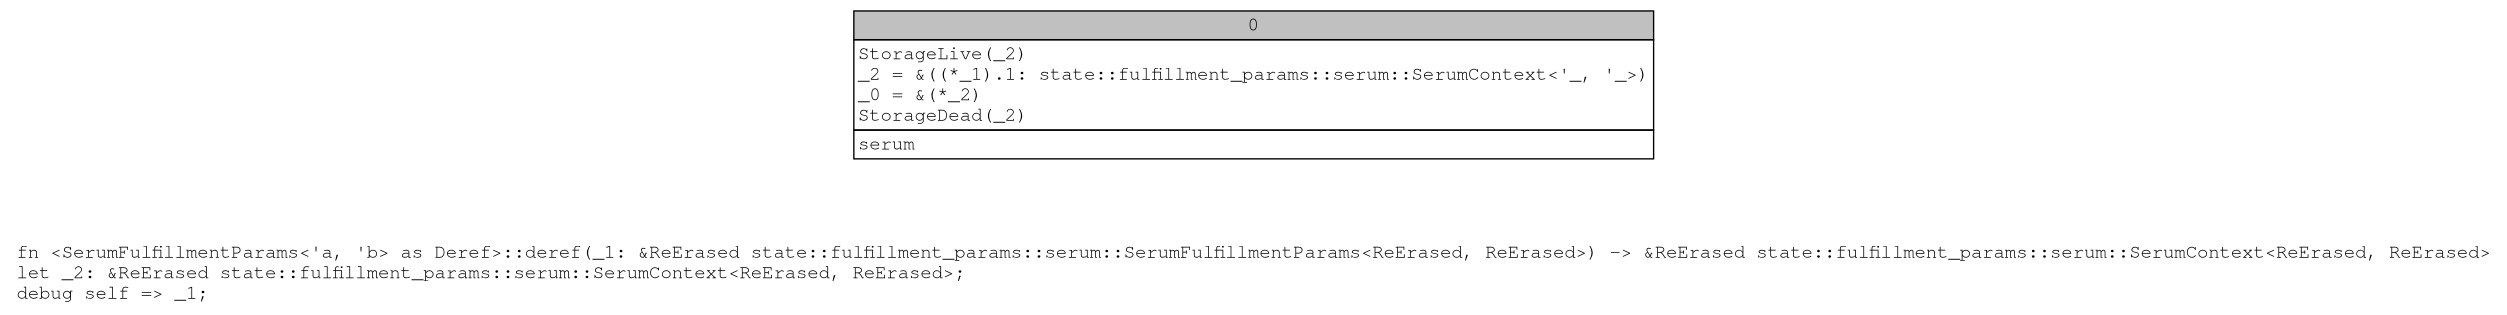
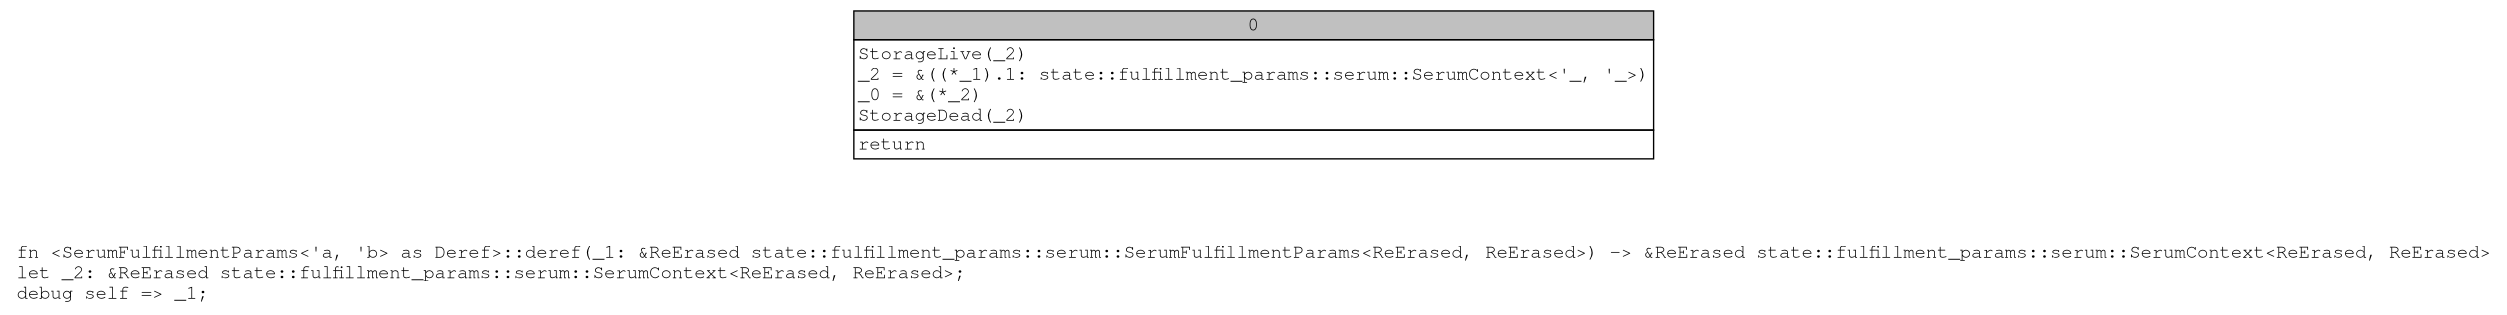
(887, 144) -> (892, 144)
